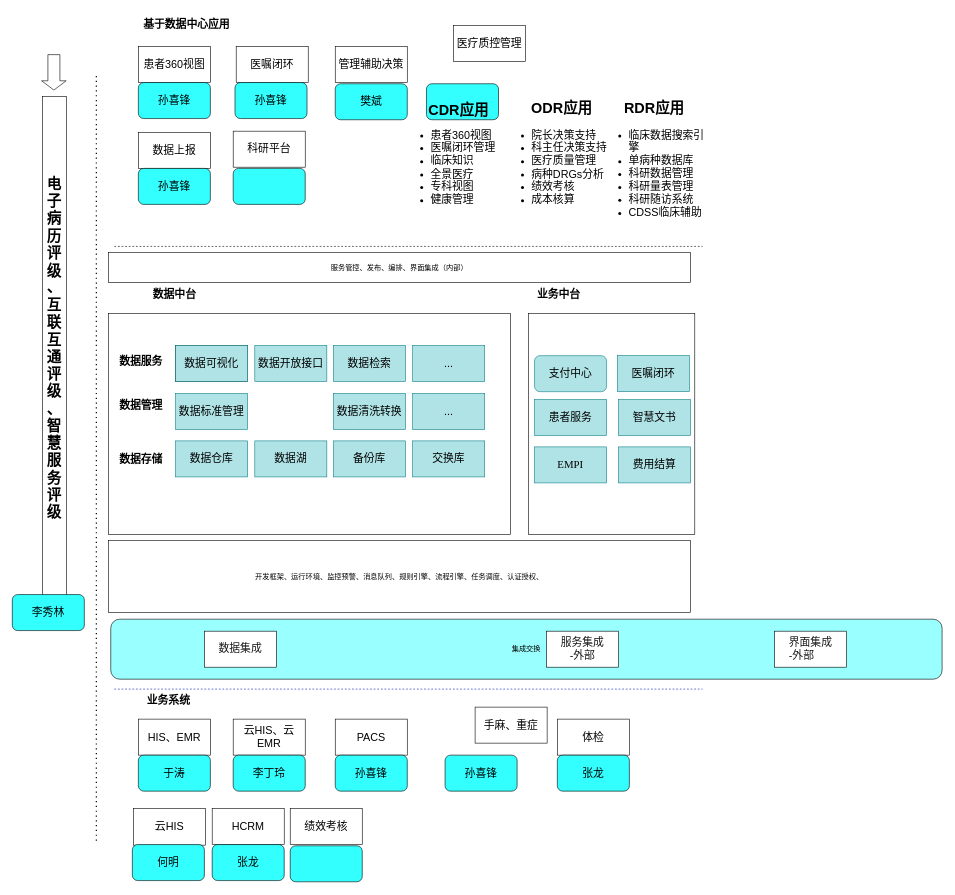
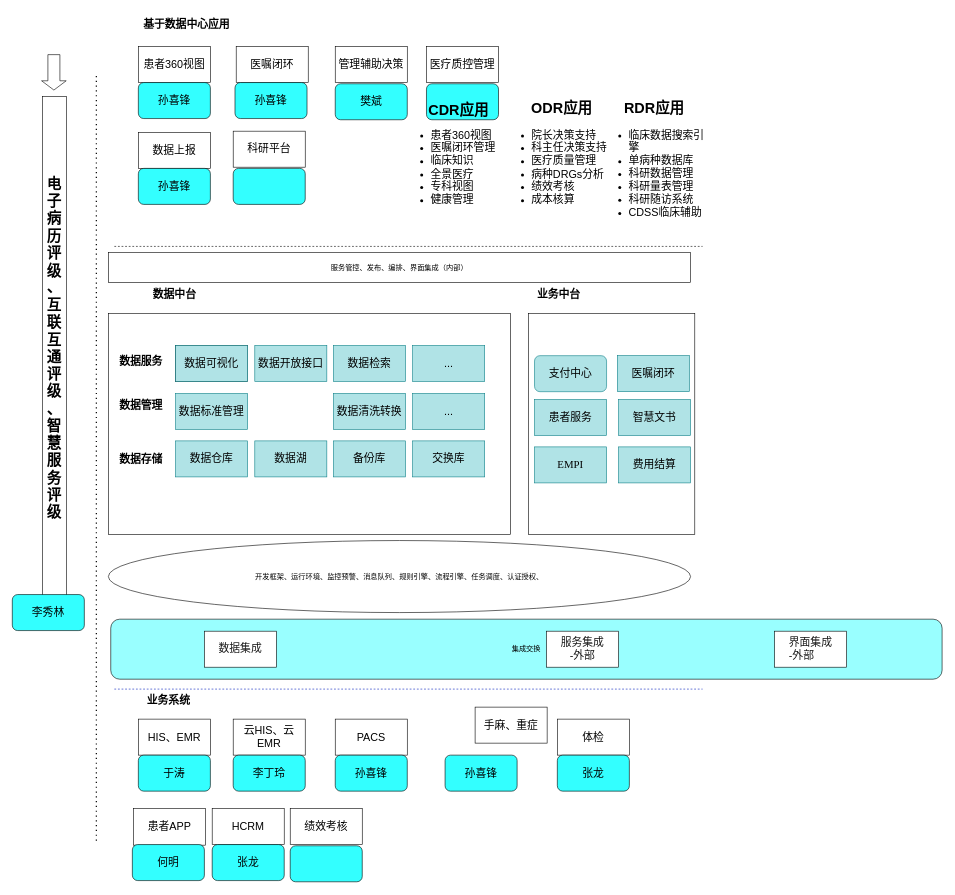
(489, 44) -> (462, 65)
(399, 576) -> (399, 576)
(170, 827) -> (170, 827)
